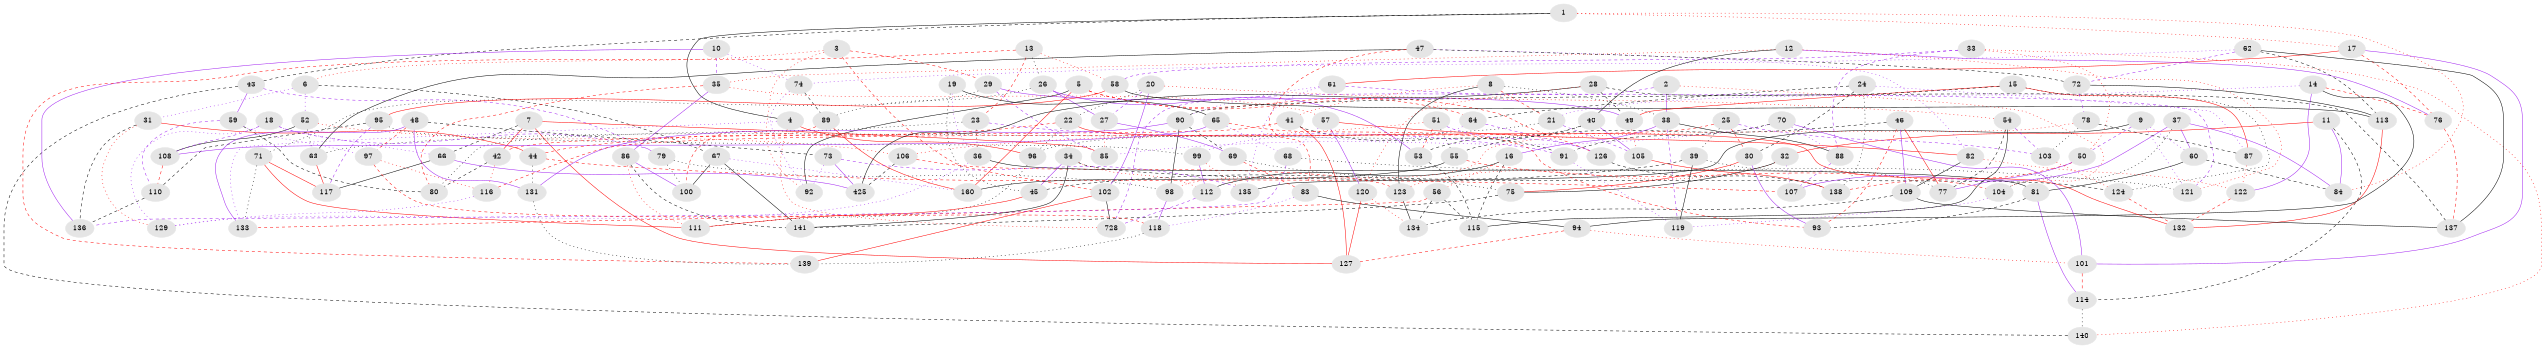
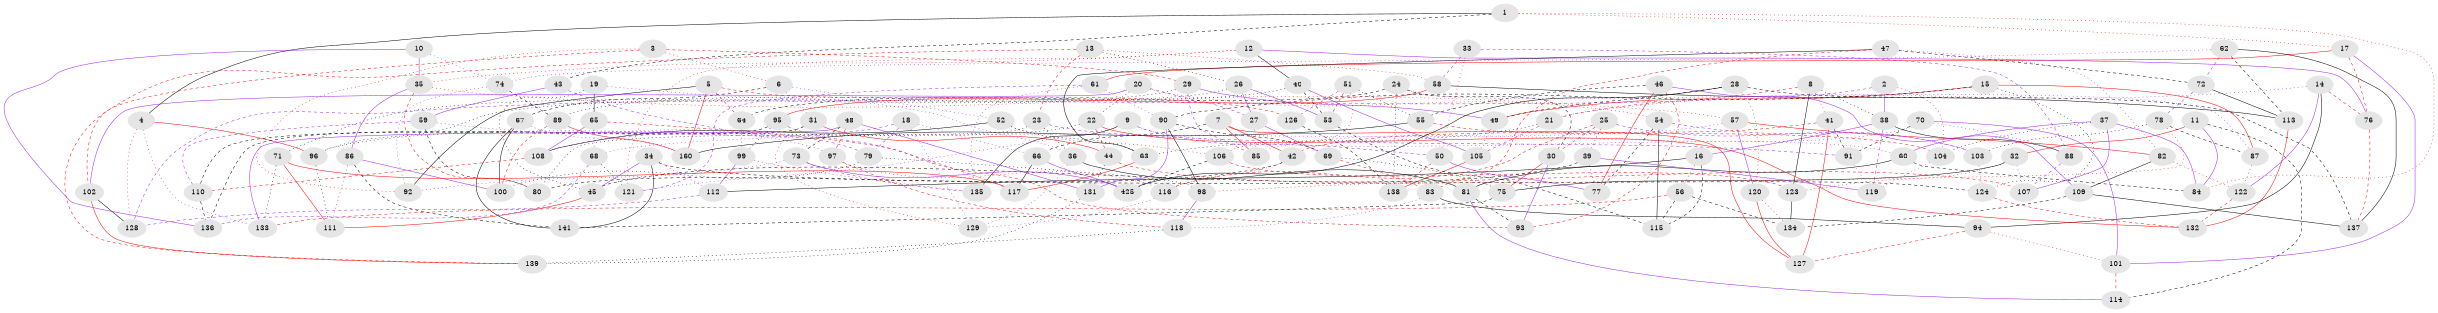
(717, 67) -> (419, 68)
(1538, 137) -> none
(1686, 192) -> (1762, 177)
(1111, 228) -> (132, 228)
(2082, 336) -> none
